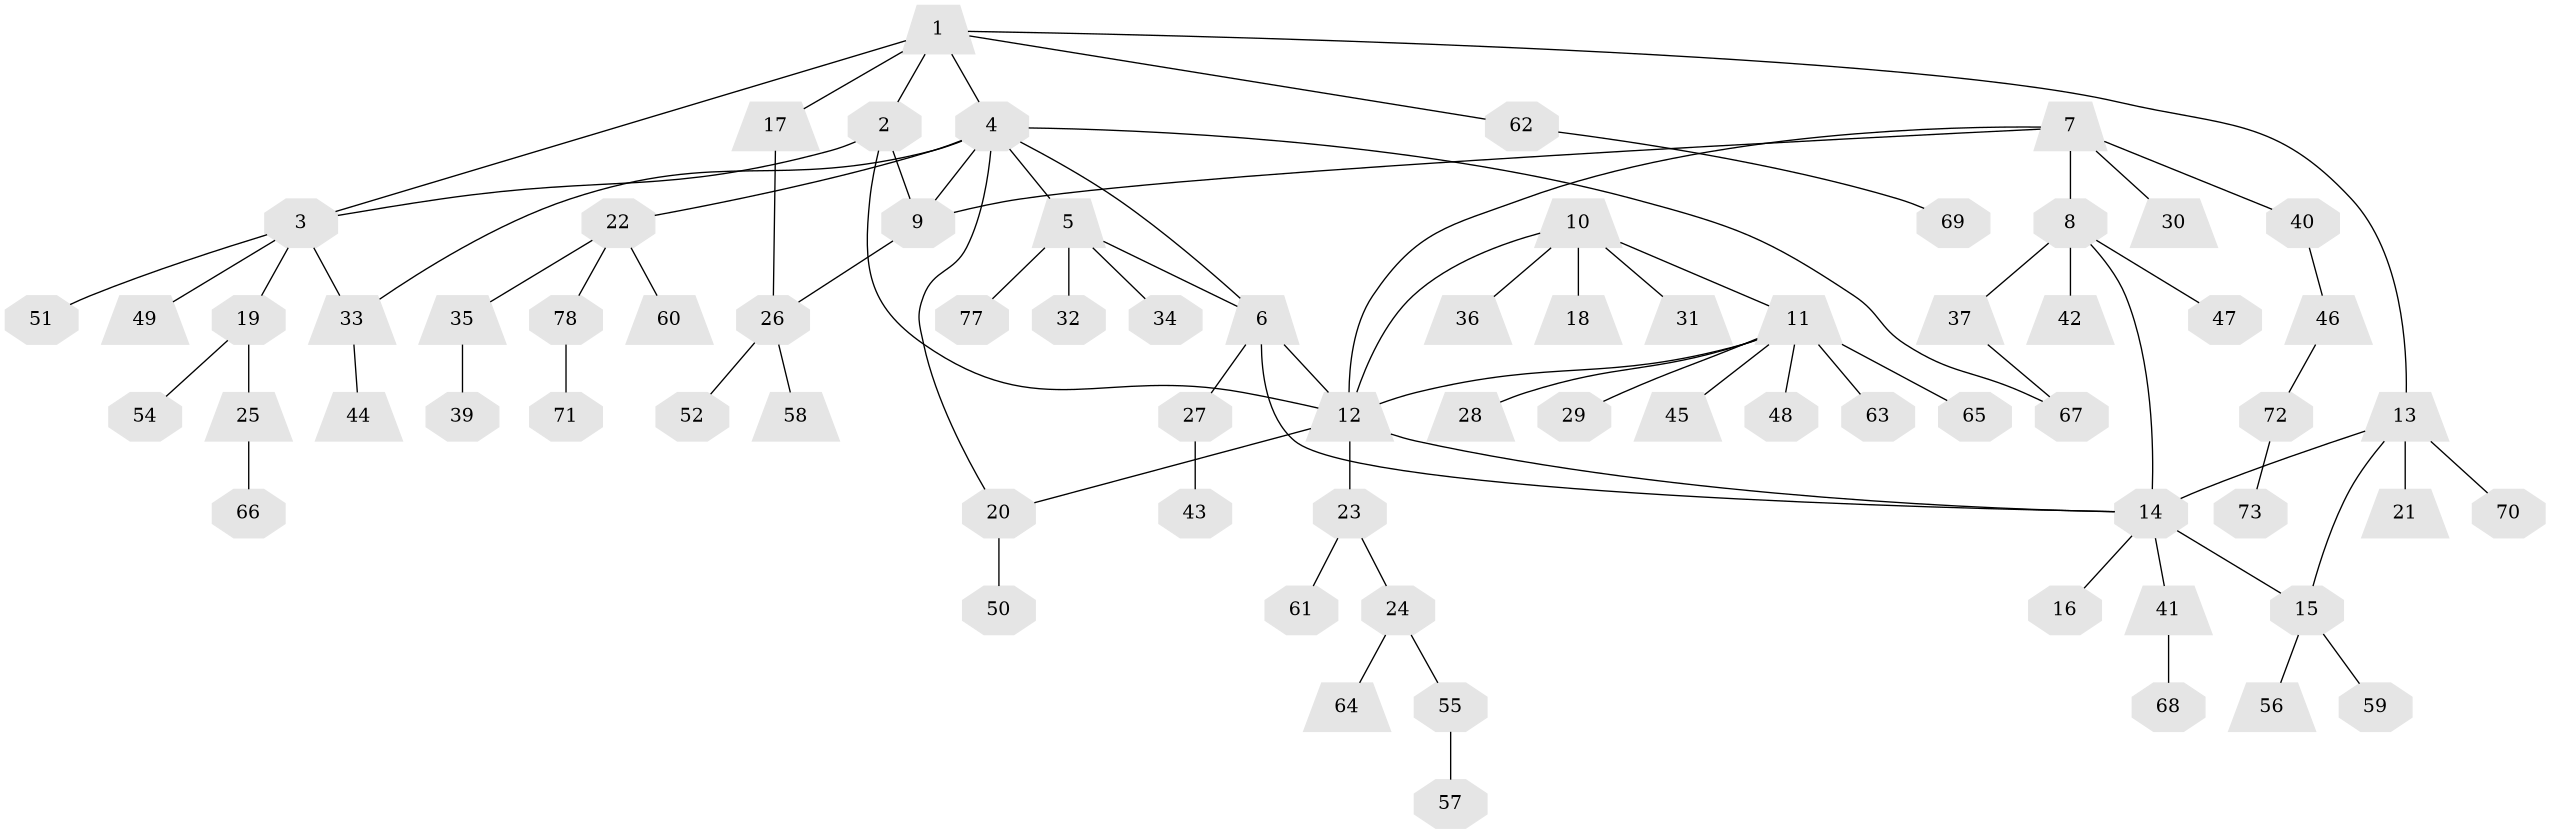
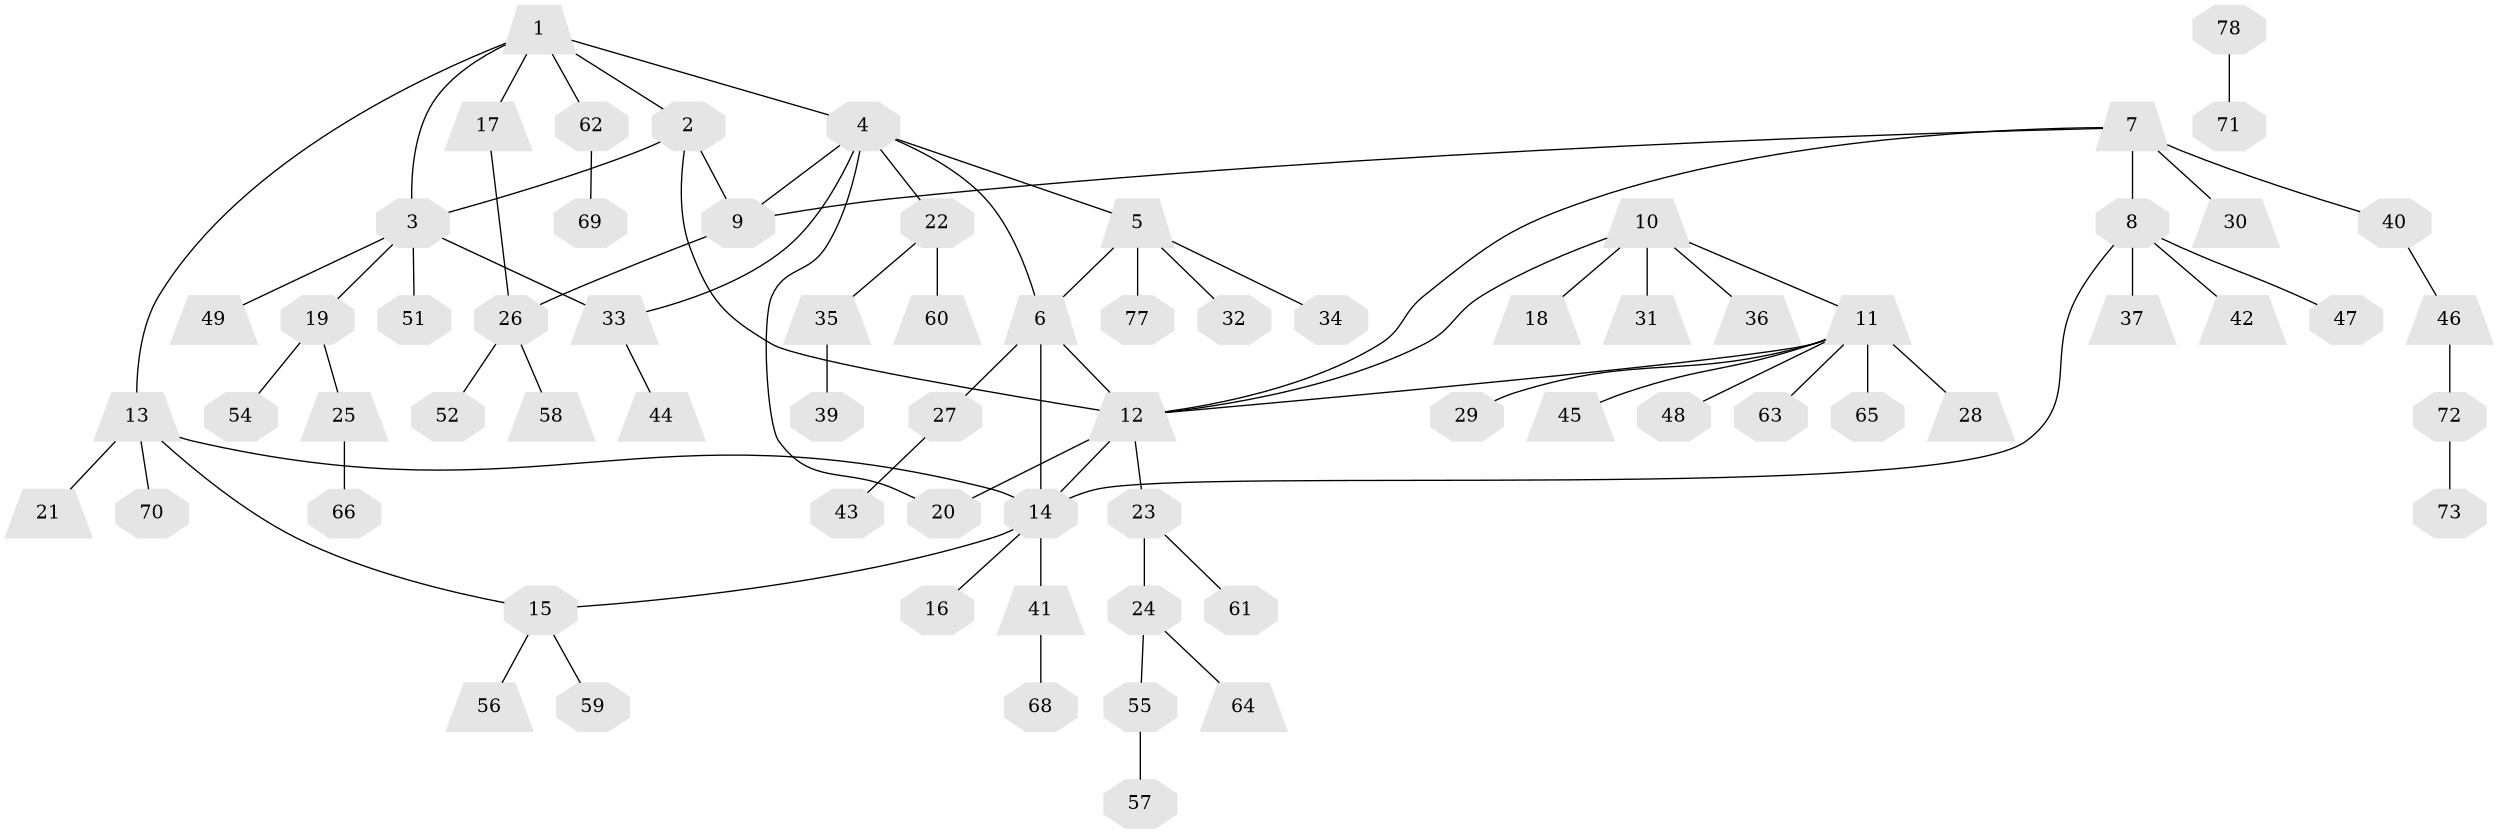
(592, 272) -> none
(2072, 417) -> none
(999, 610) -> none
